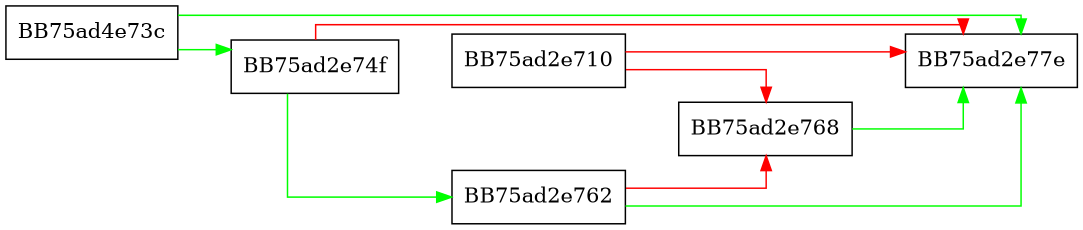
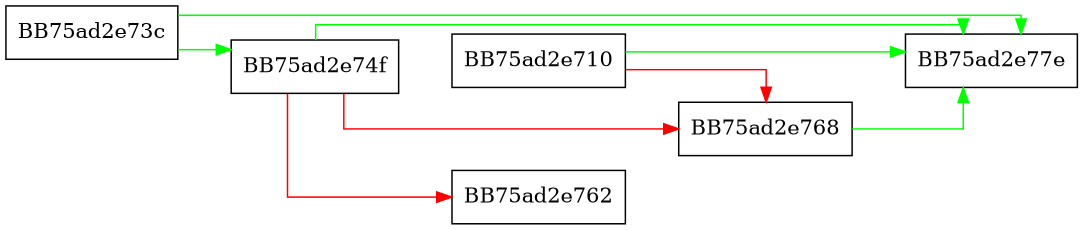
(632, 25) -> (632, 25)
(92, 33) -> (92, 33)
(758, 52) -> (758, 52)
(705, 188) -> (486, 129)
(310, 197) -> (310, 197)
(875, 206) -> none
